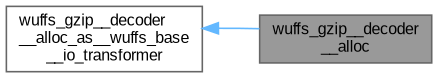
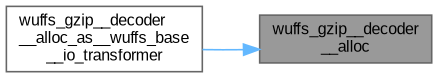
(239, 28) -> (223, 50)
